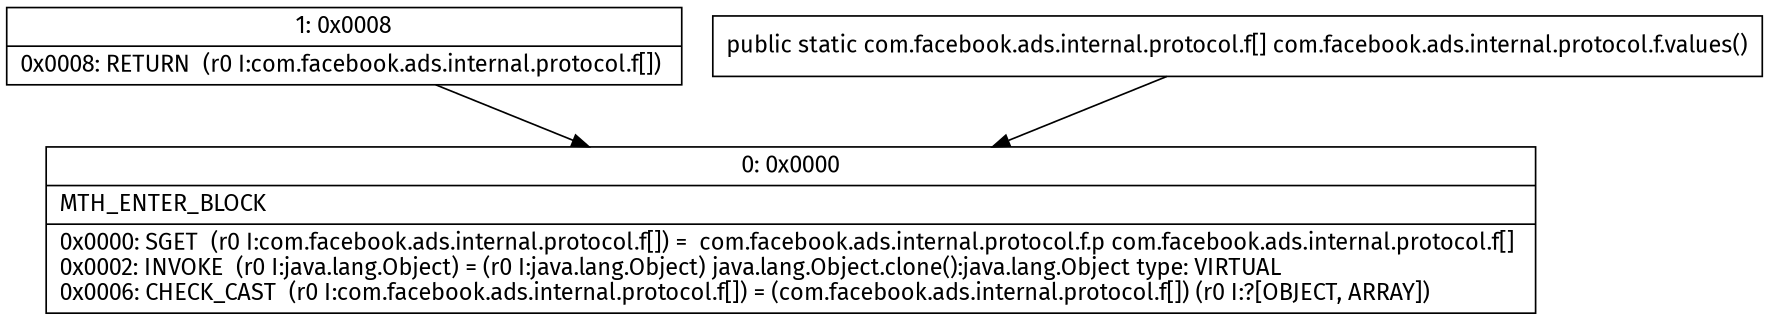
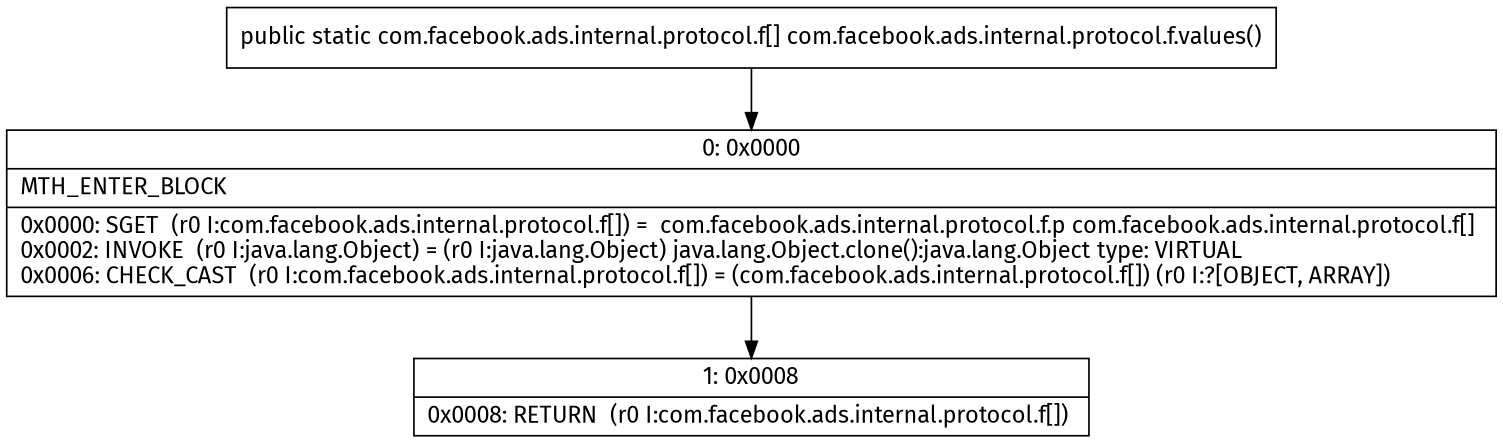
(504, 113) -> (751, 319)
